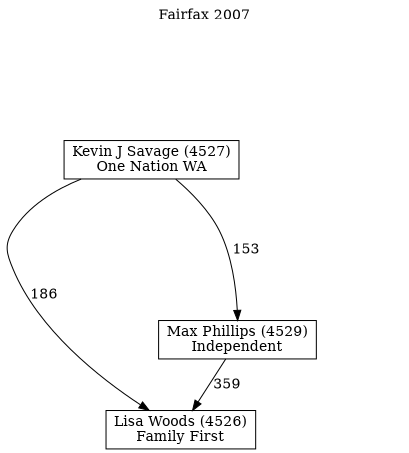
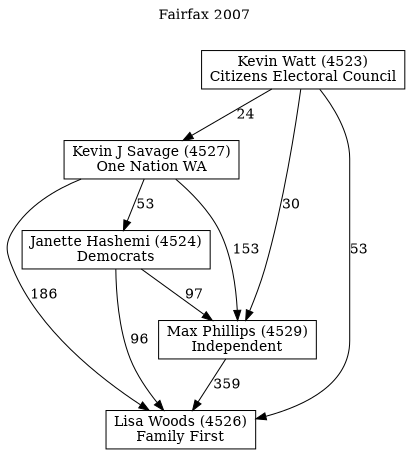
none -> (303, 70)
none -> (116, 250)
